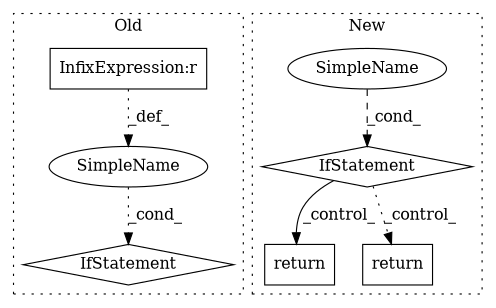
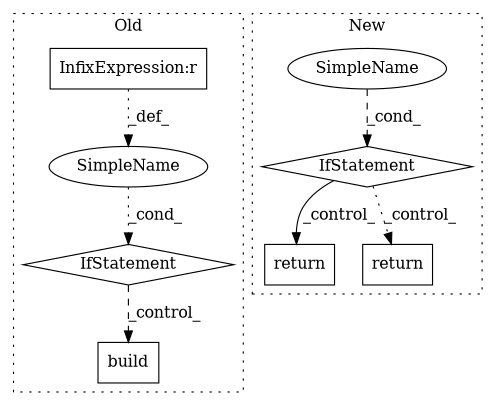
none -> (128, 363)
